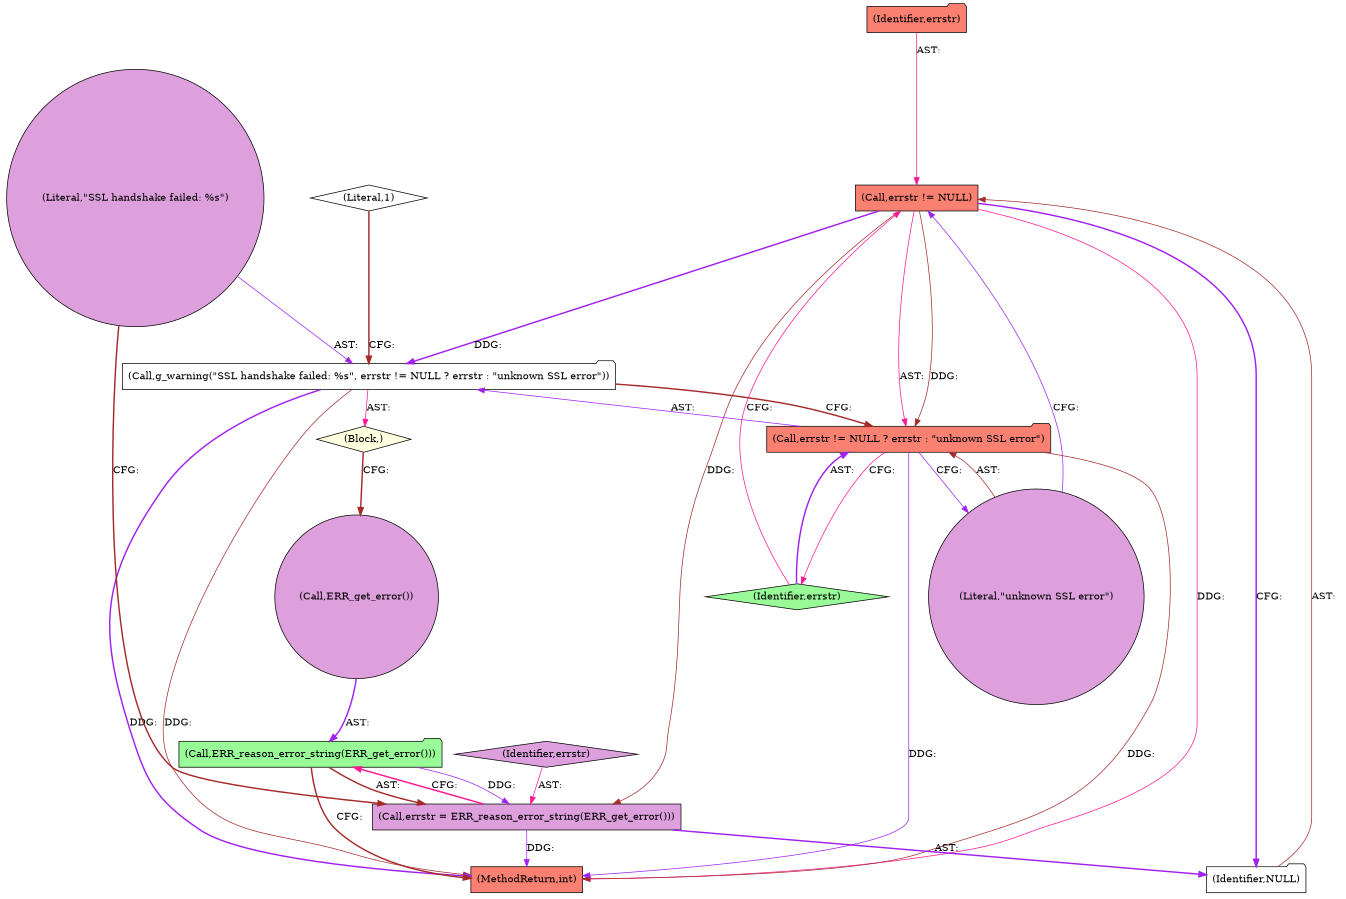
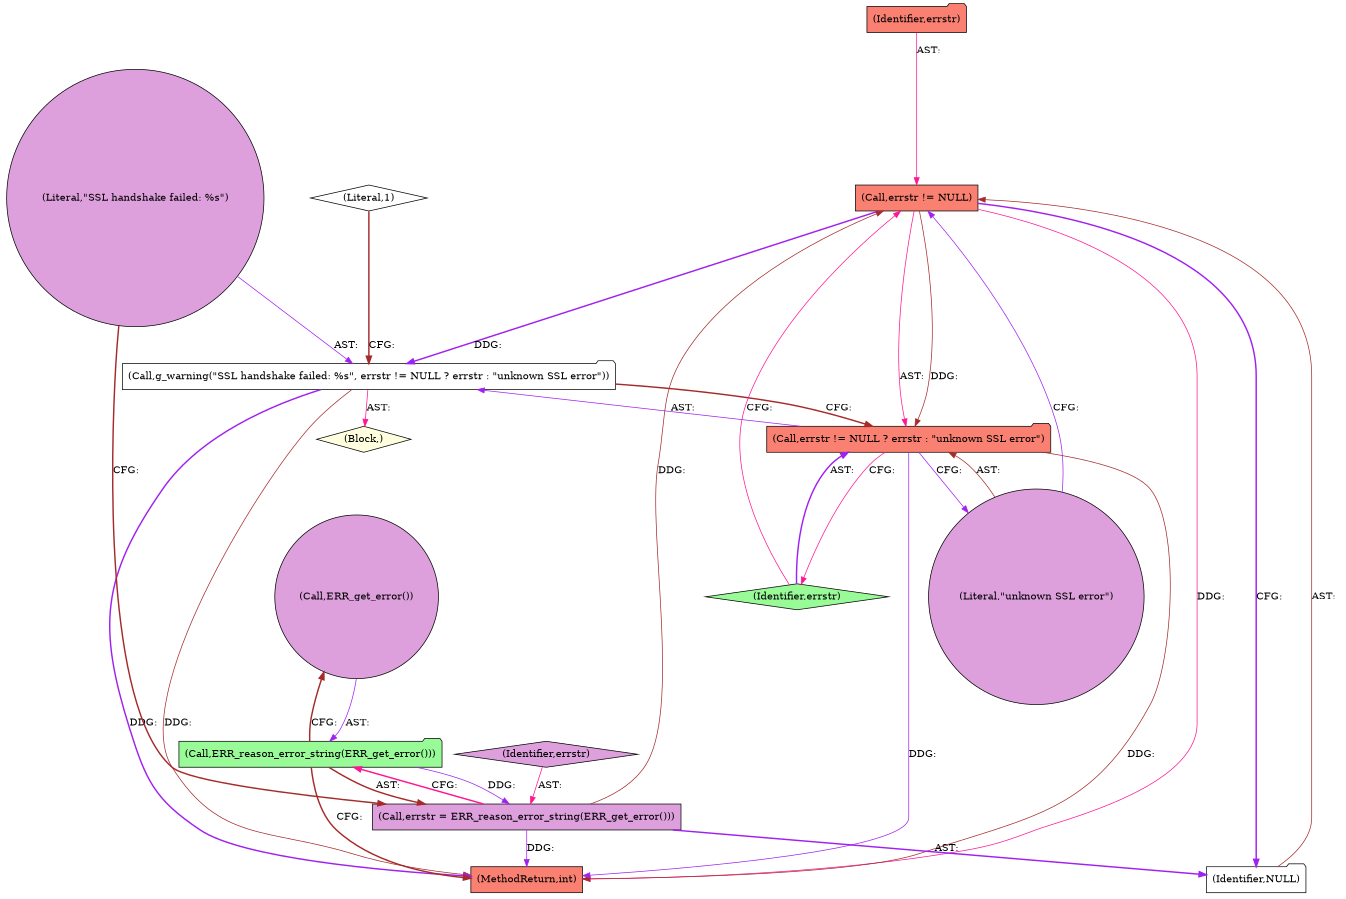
(362, 480) -> (313, 710)
(701, 482) -> (657, 472)
(349, 709) -> (349, 709)
